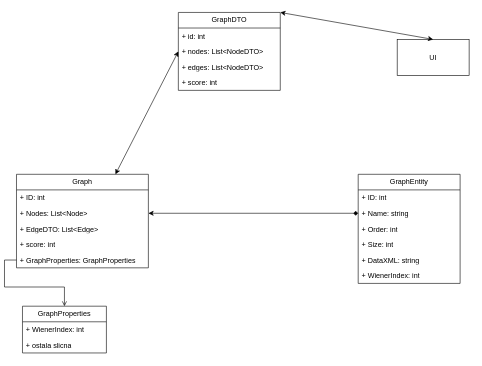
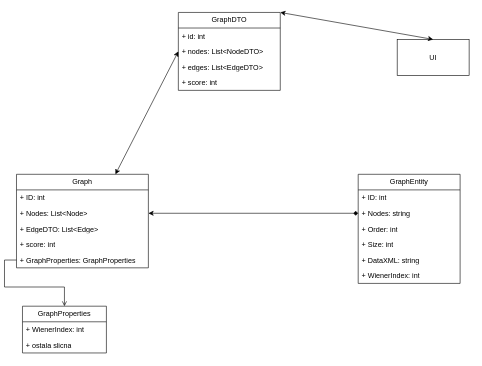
(223, 68) -> (223, 68)
(387, 214) -> (389, 214)
